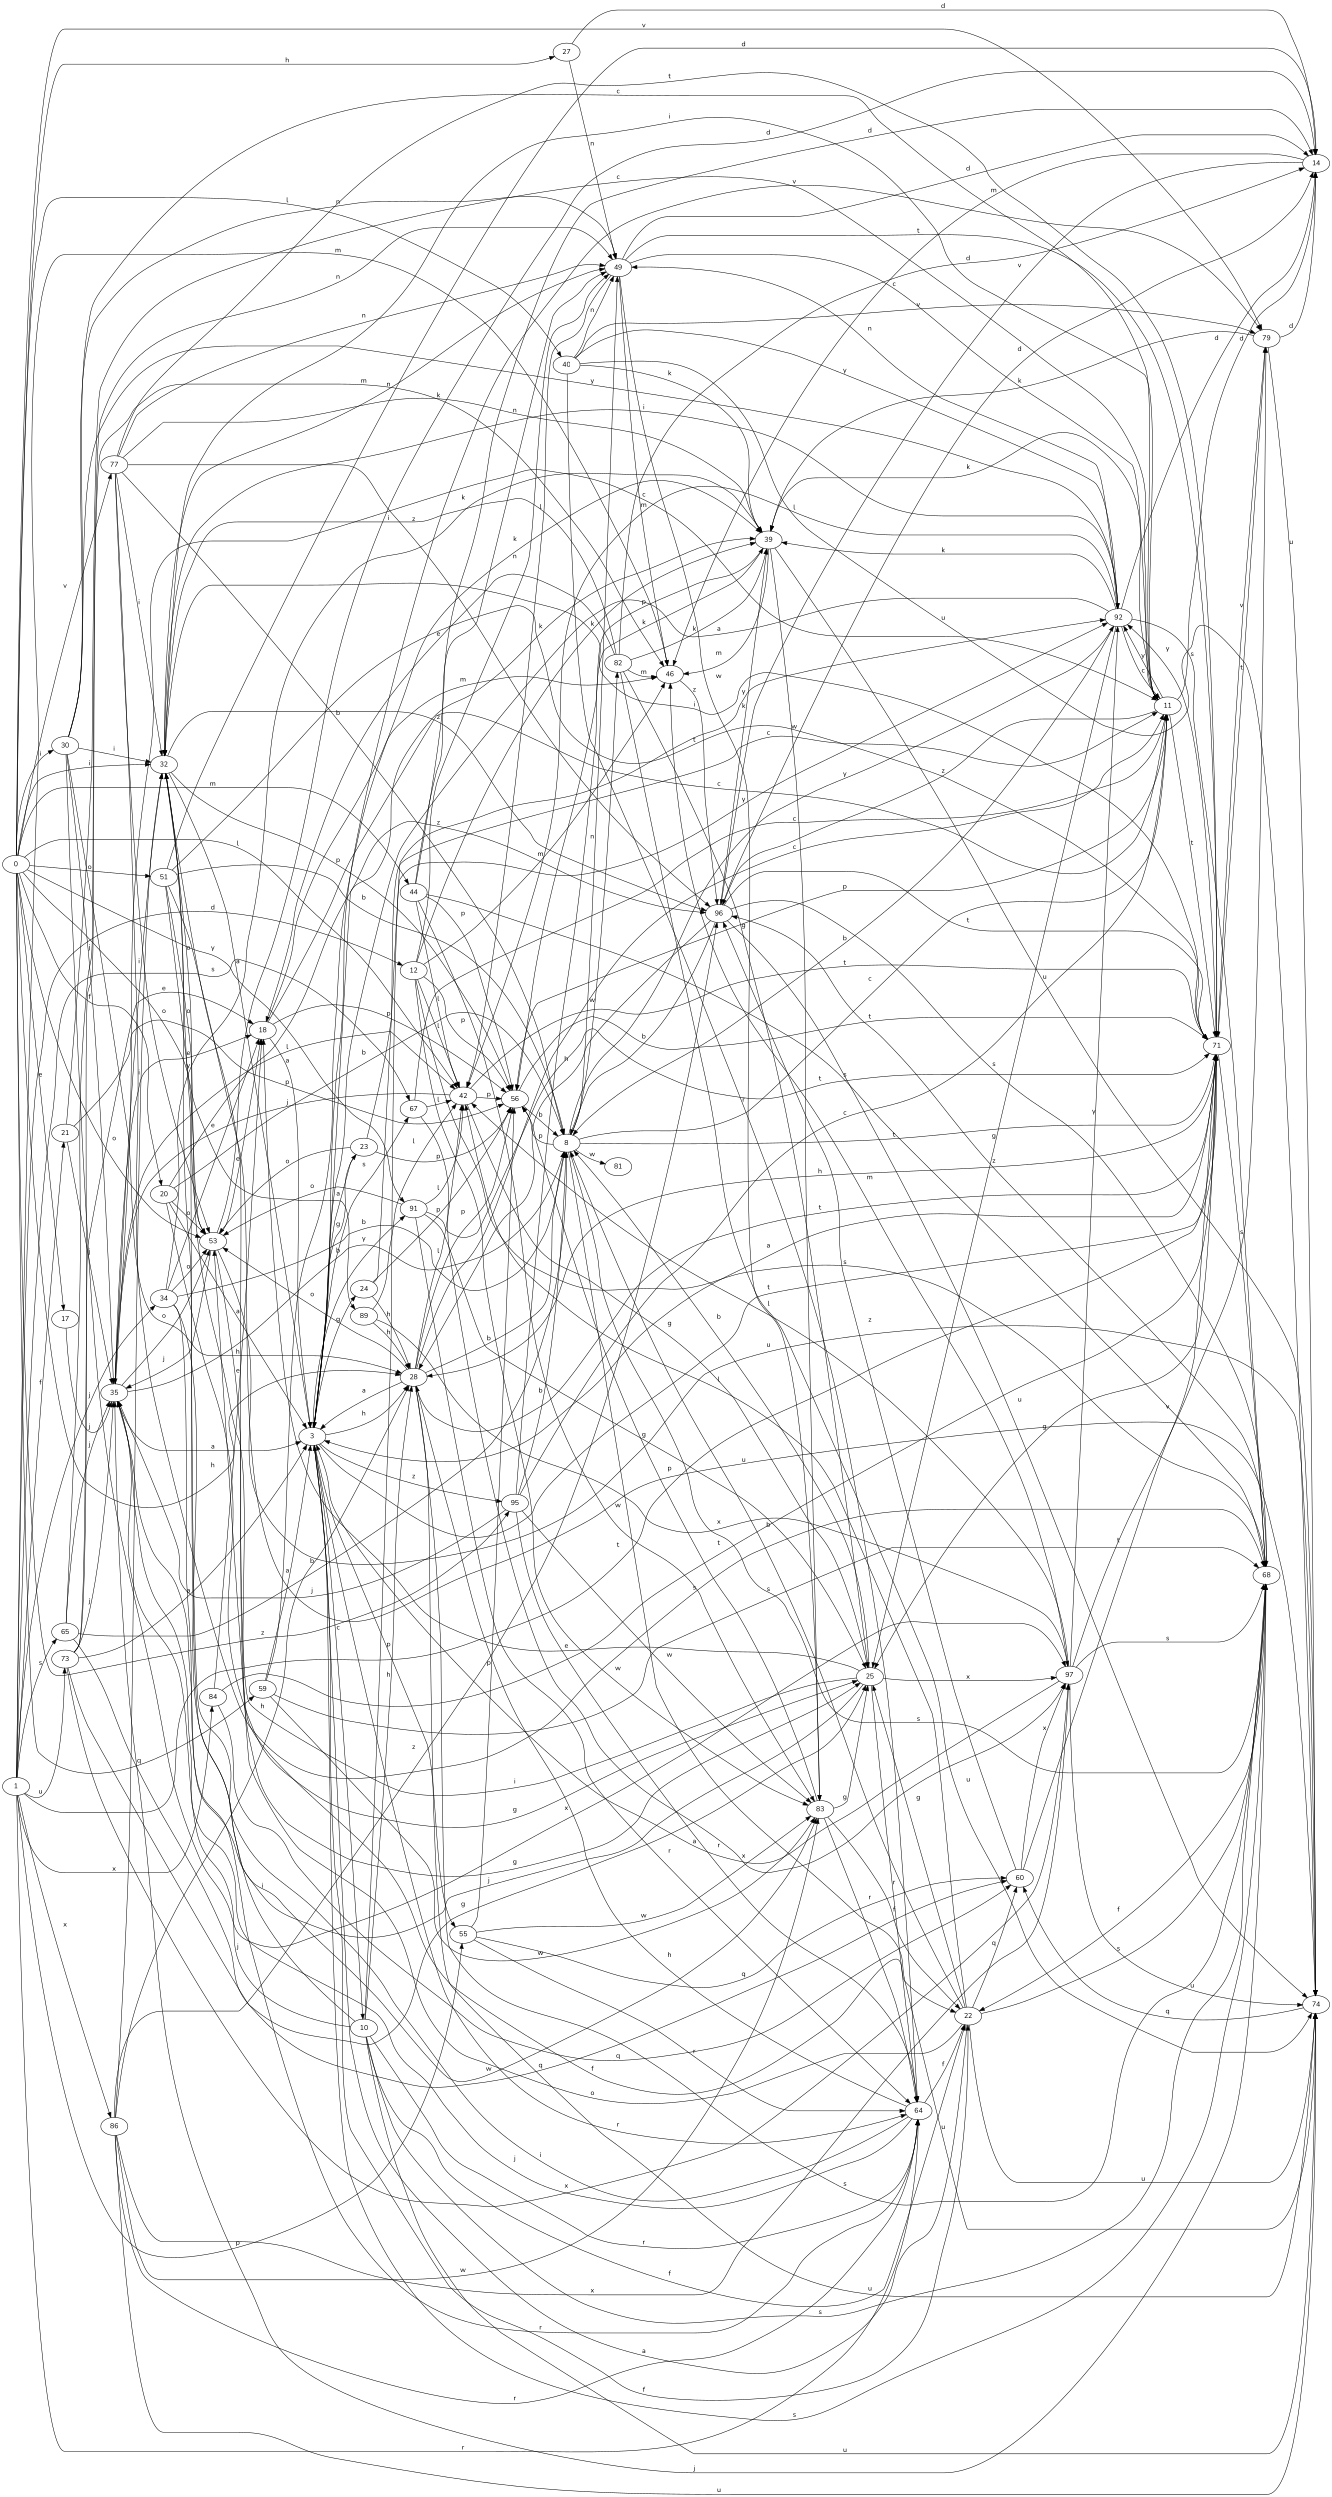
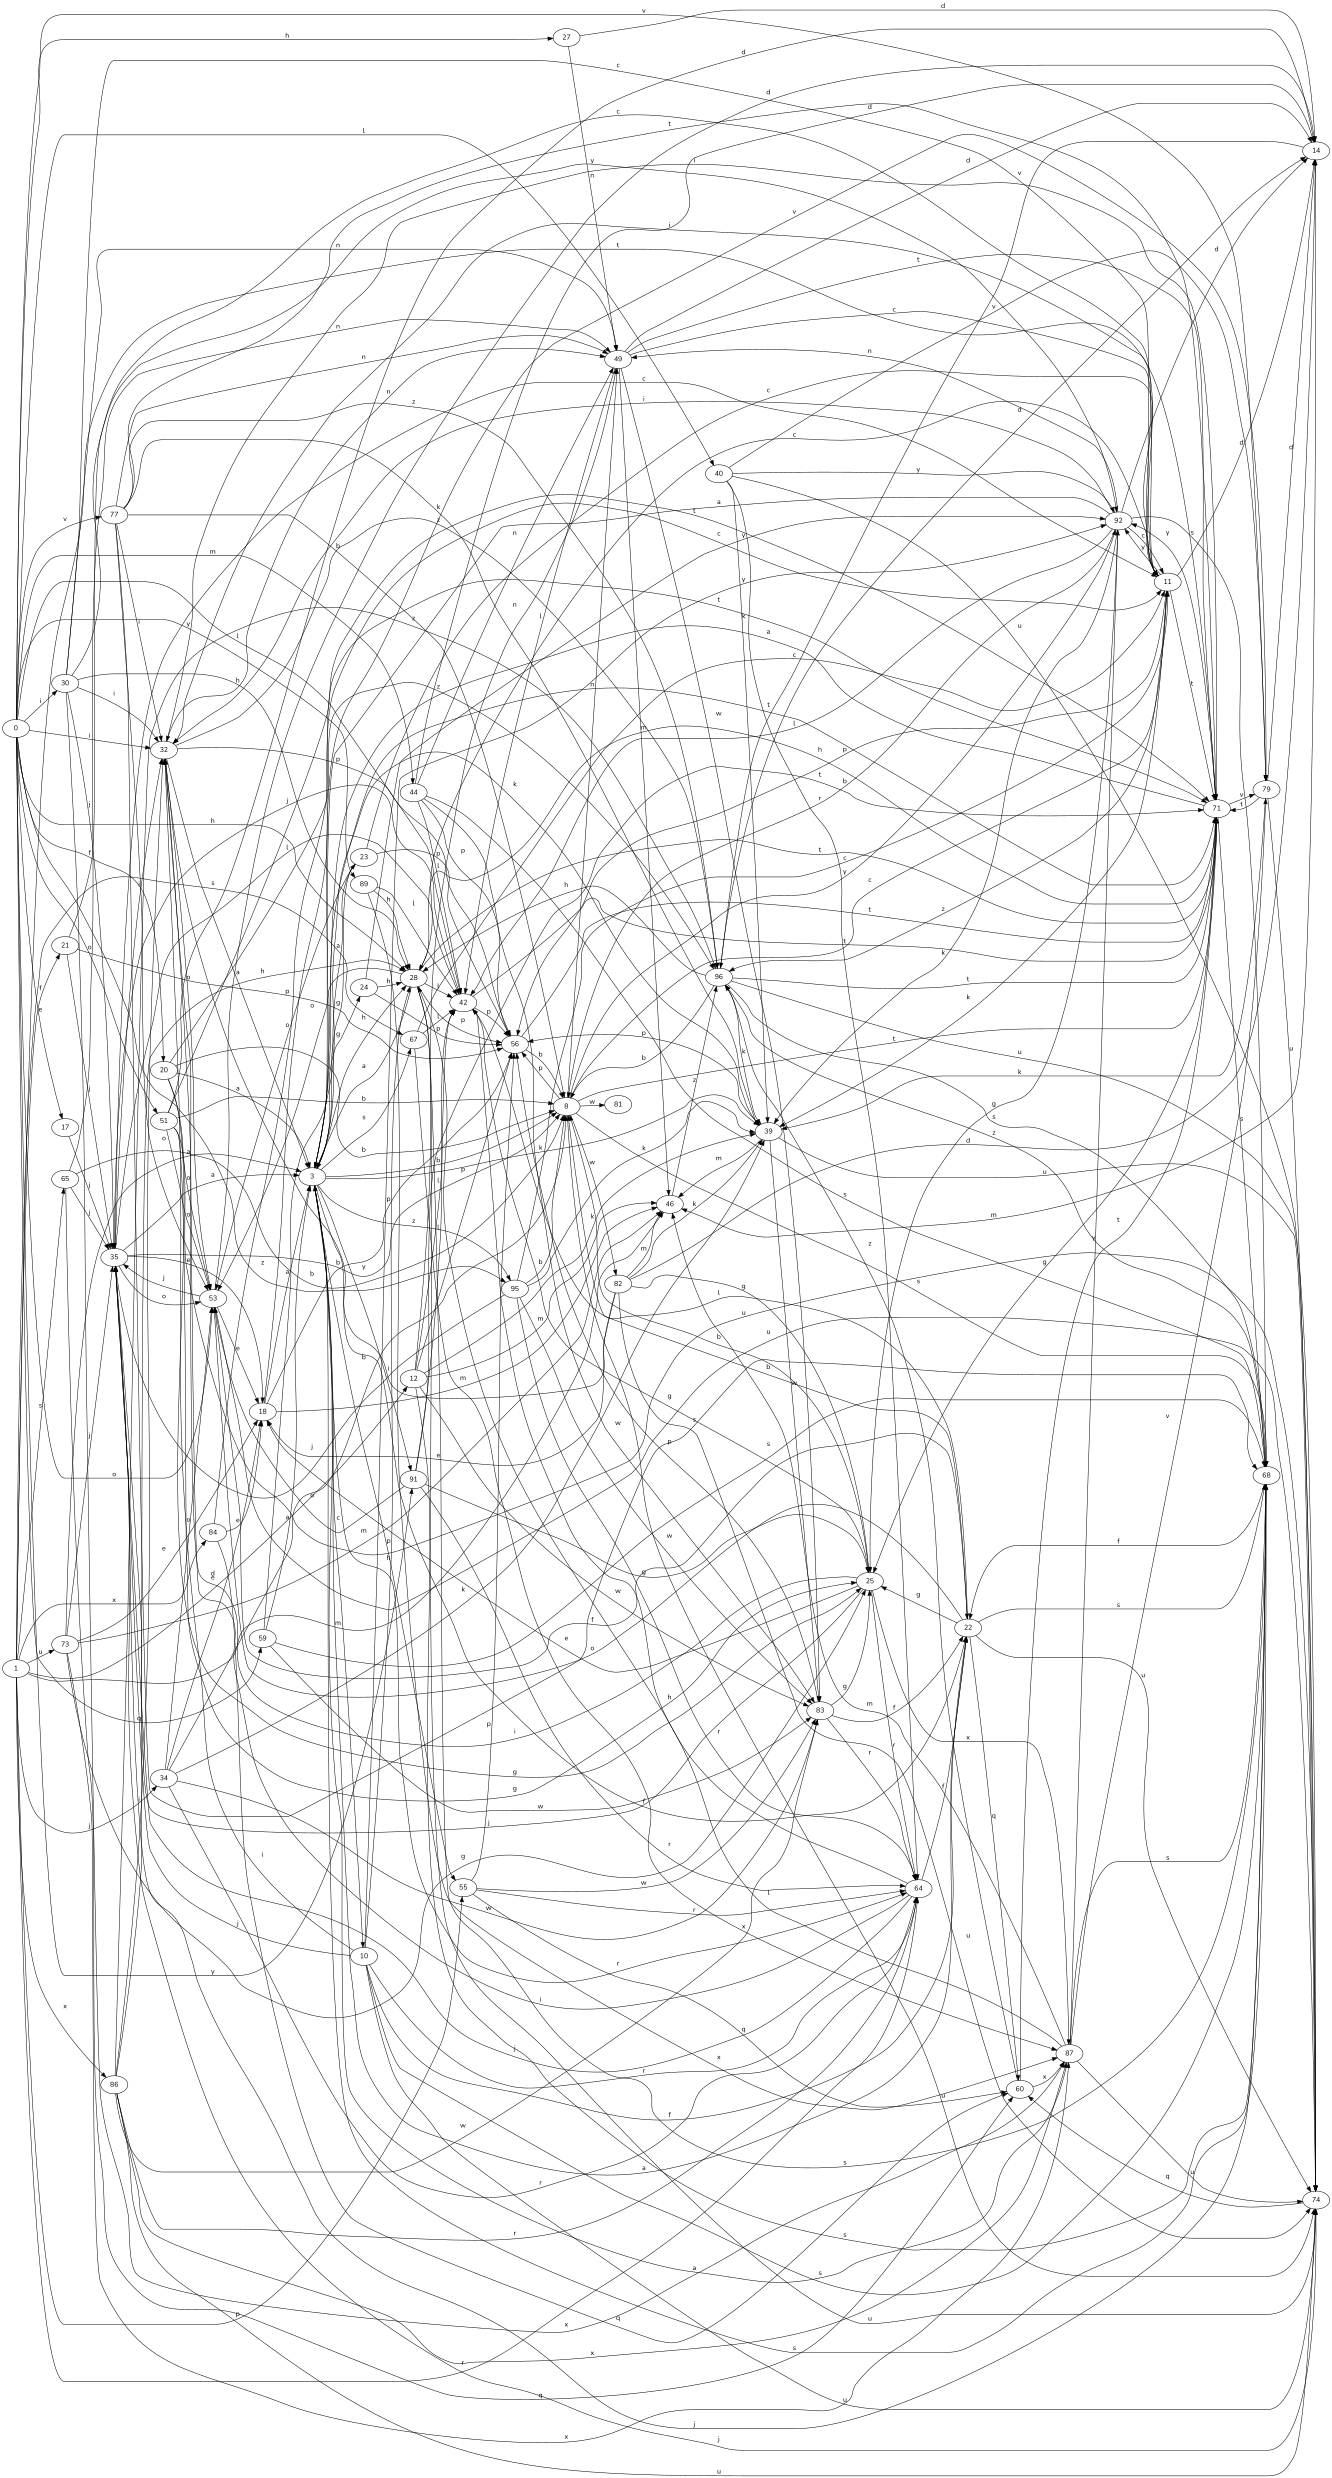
(593, 319) -> none
(546, 1299) -> (438, 1165)
(1069, 1675) -> (1069, 2054)
none -> (399, 2333)
